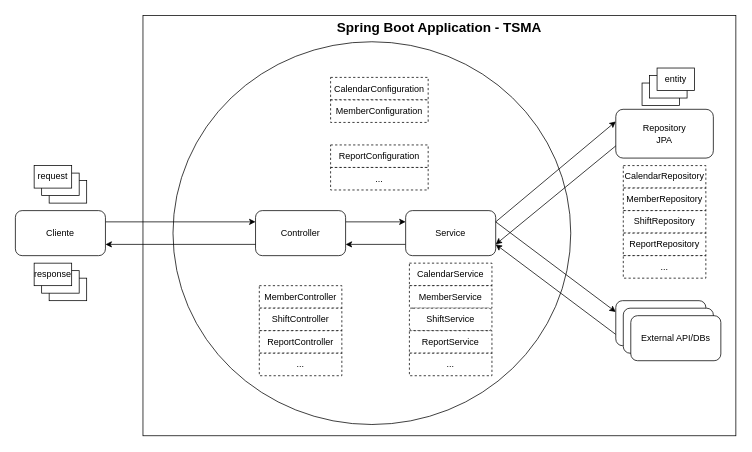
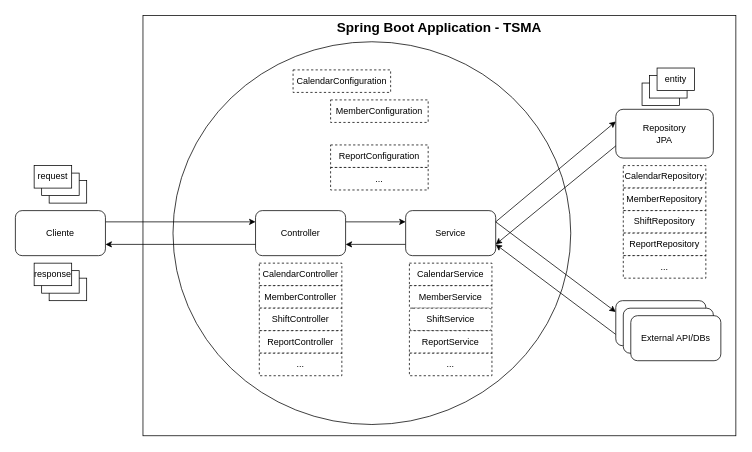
(379, 89) -> (342, 81)
none -> (300, 274)
